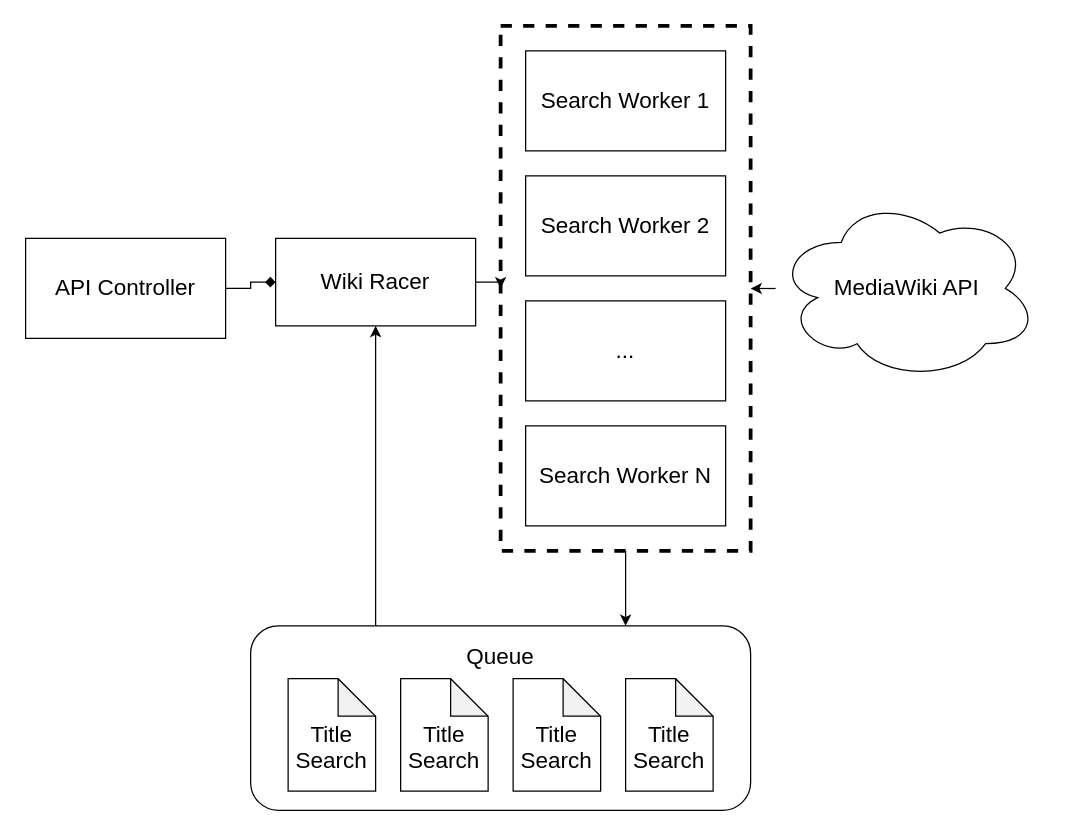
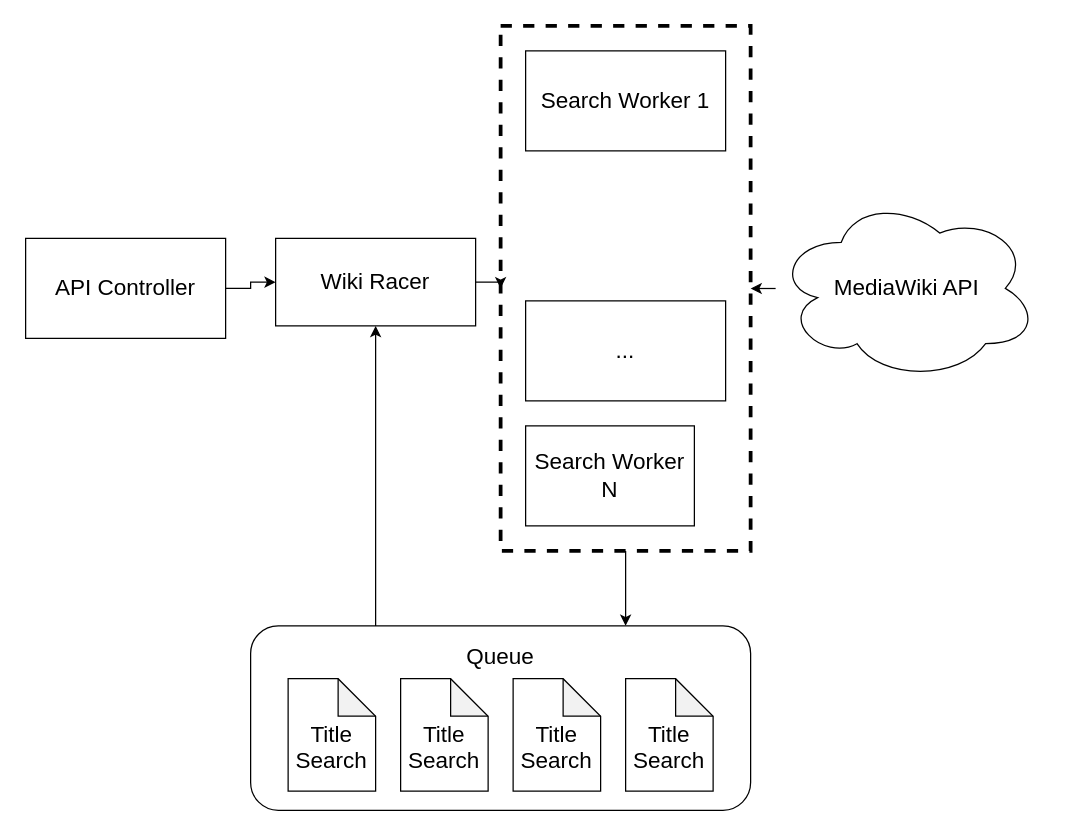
(626, 226) -> none
(265, 282) -> (266, 282)
(626, 476) -> (610, 476)
